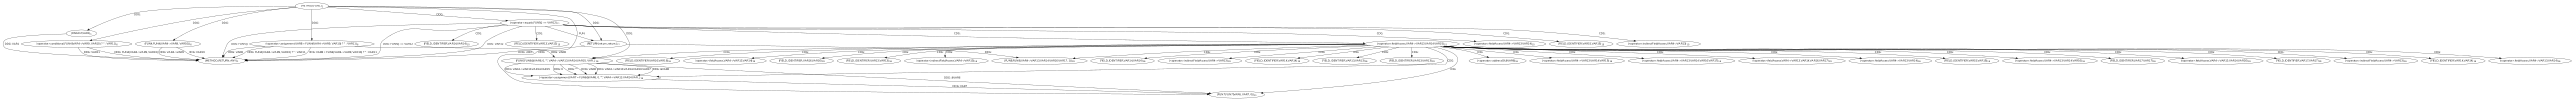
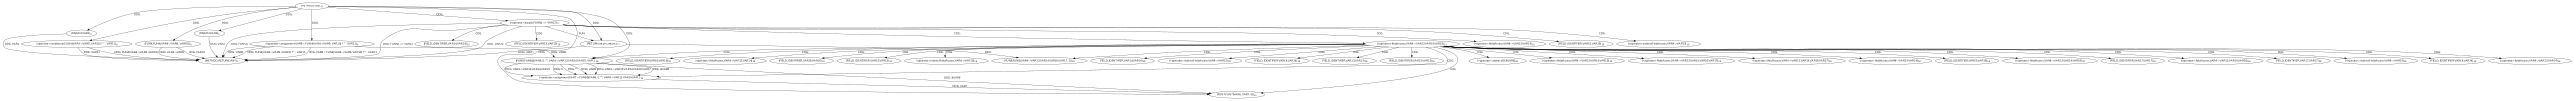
none -> (209, 33)
